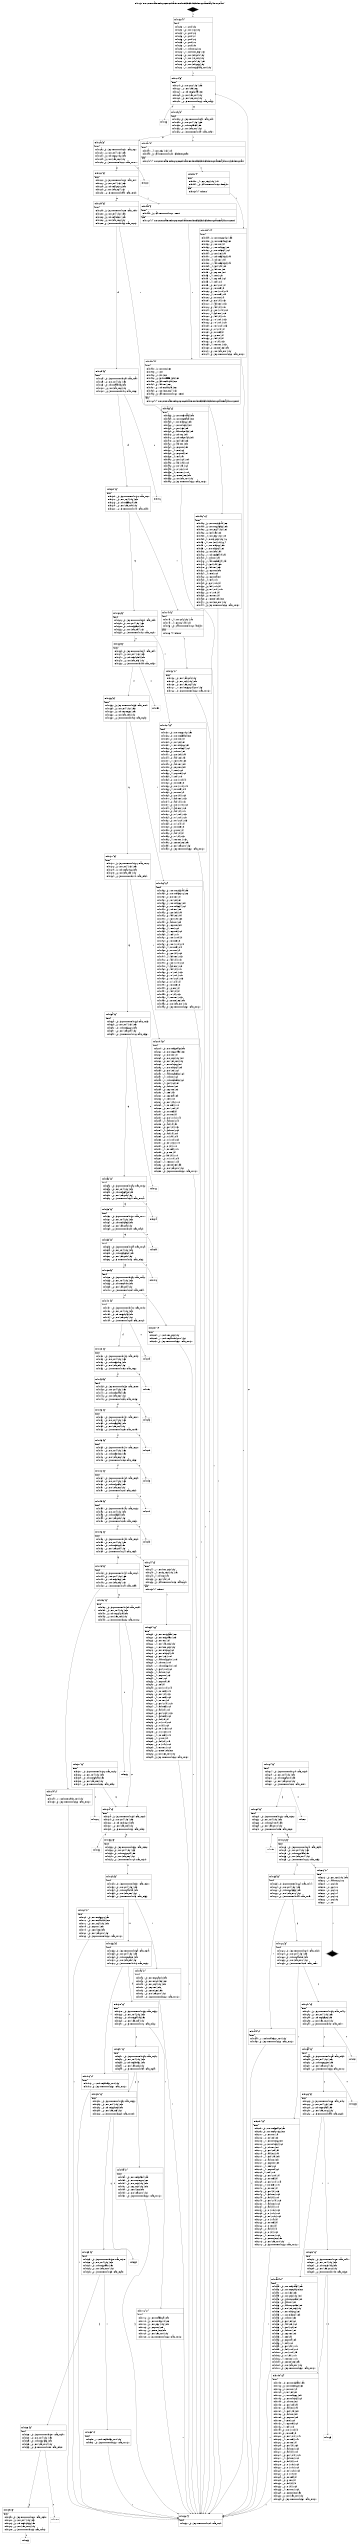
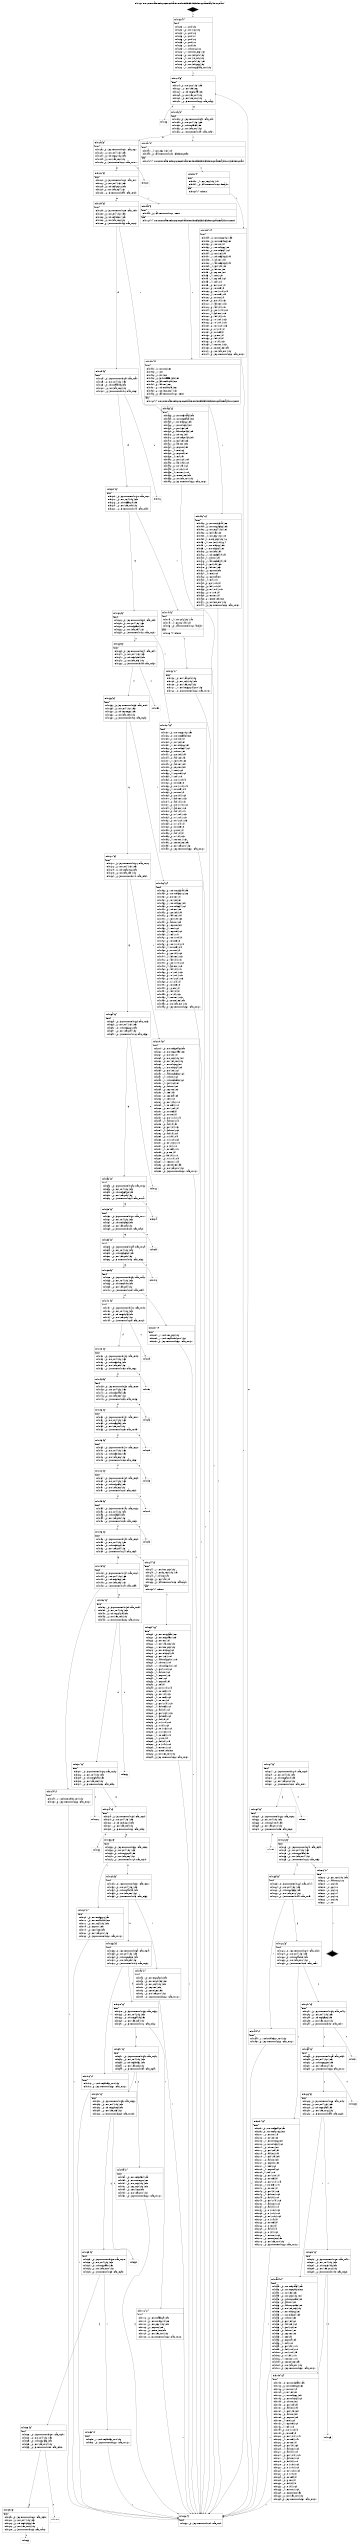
(132, 1714) -> (107, 1692)
none -> (99, 1884)
